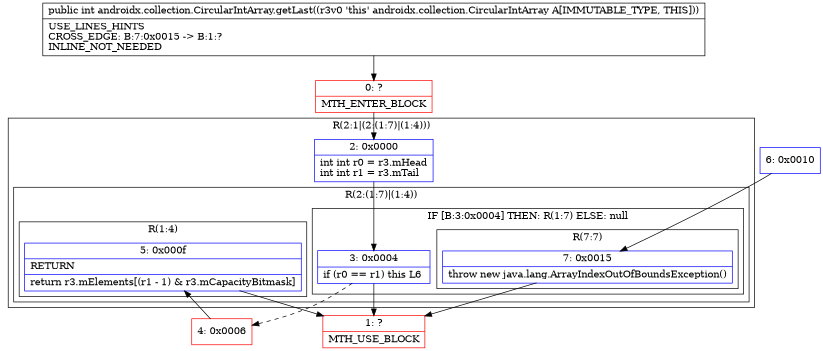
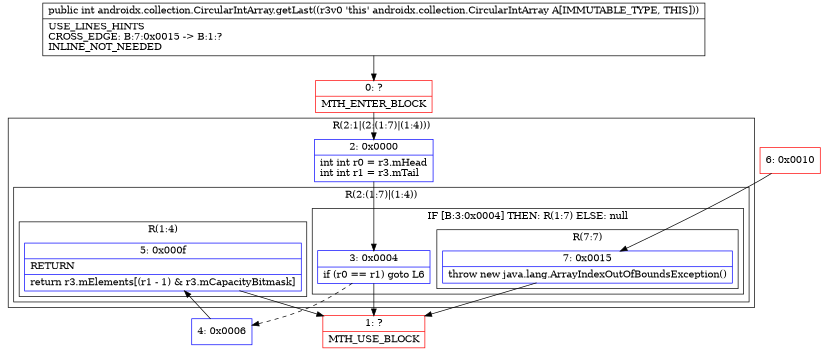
(790, 161) -> (790, 161)
(372, 275) -> (374, 275)
(222, 332) -> (222, 332)
